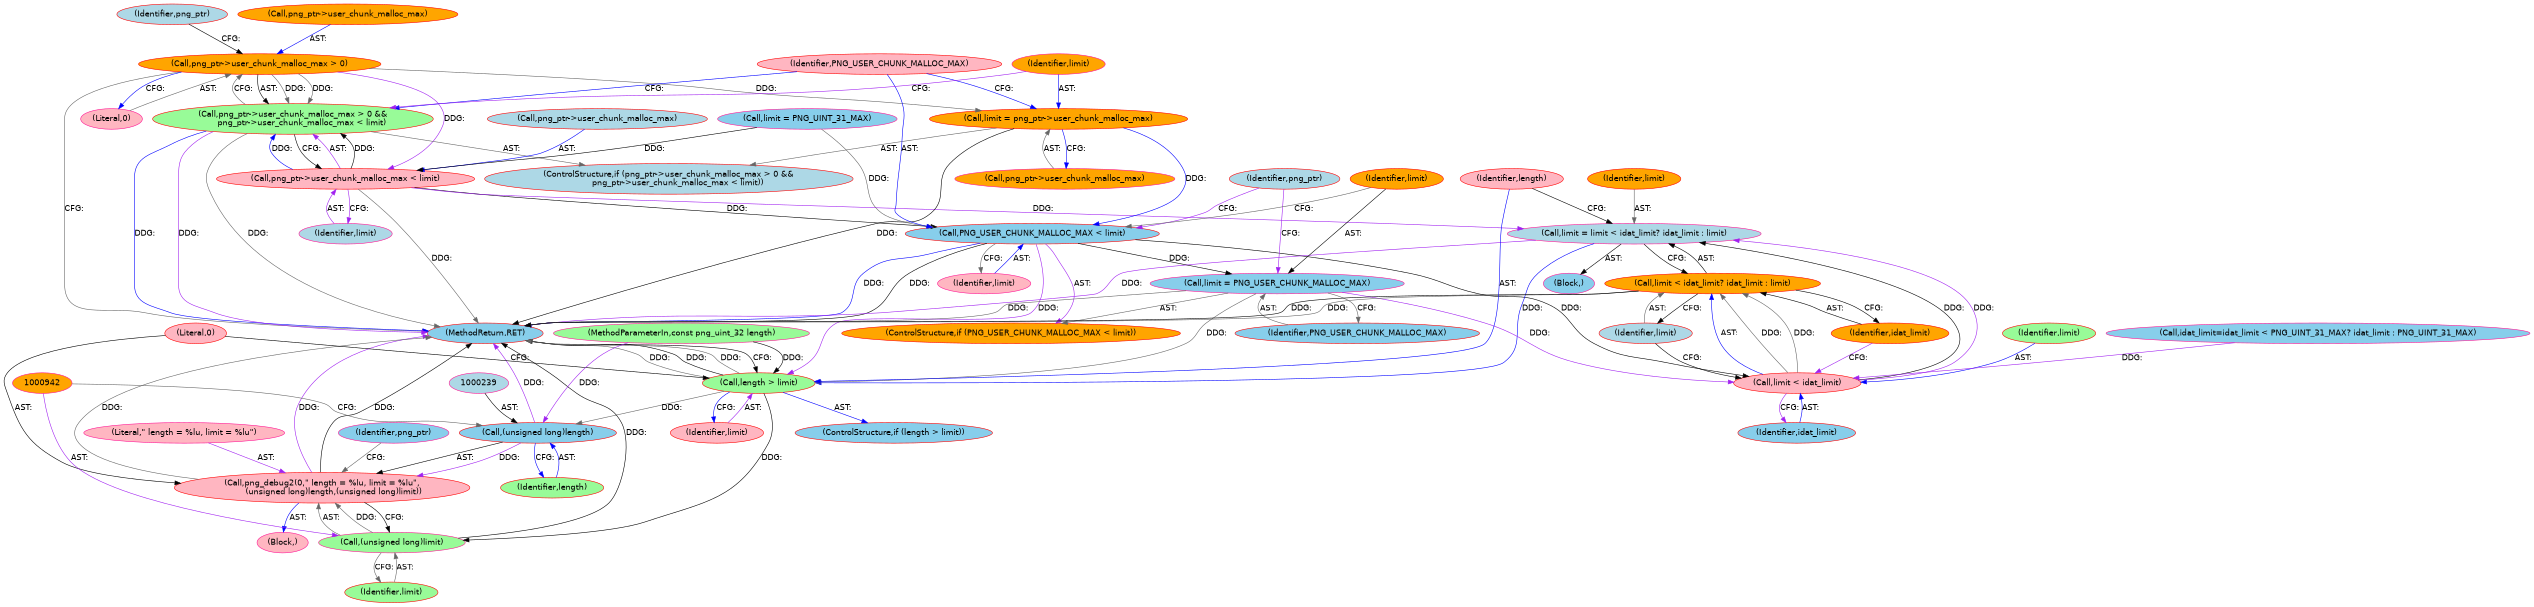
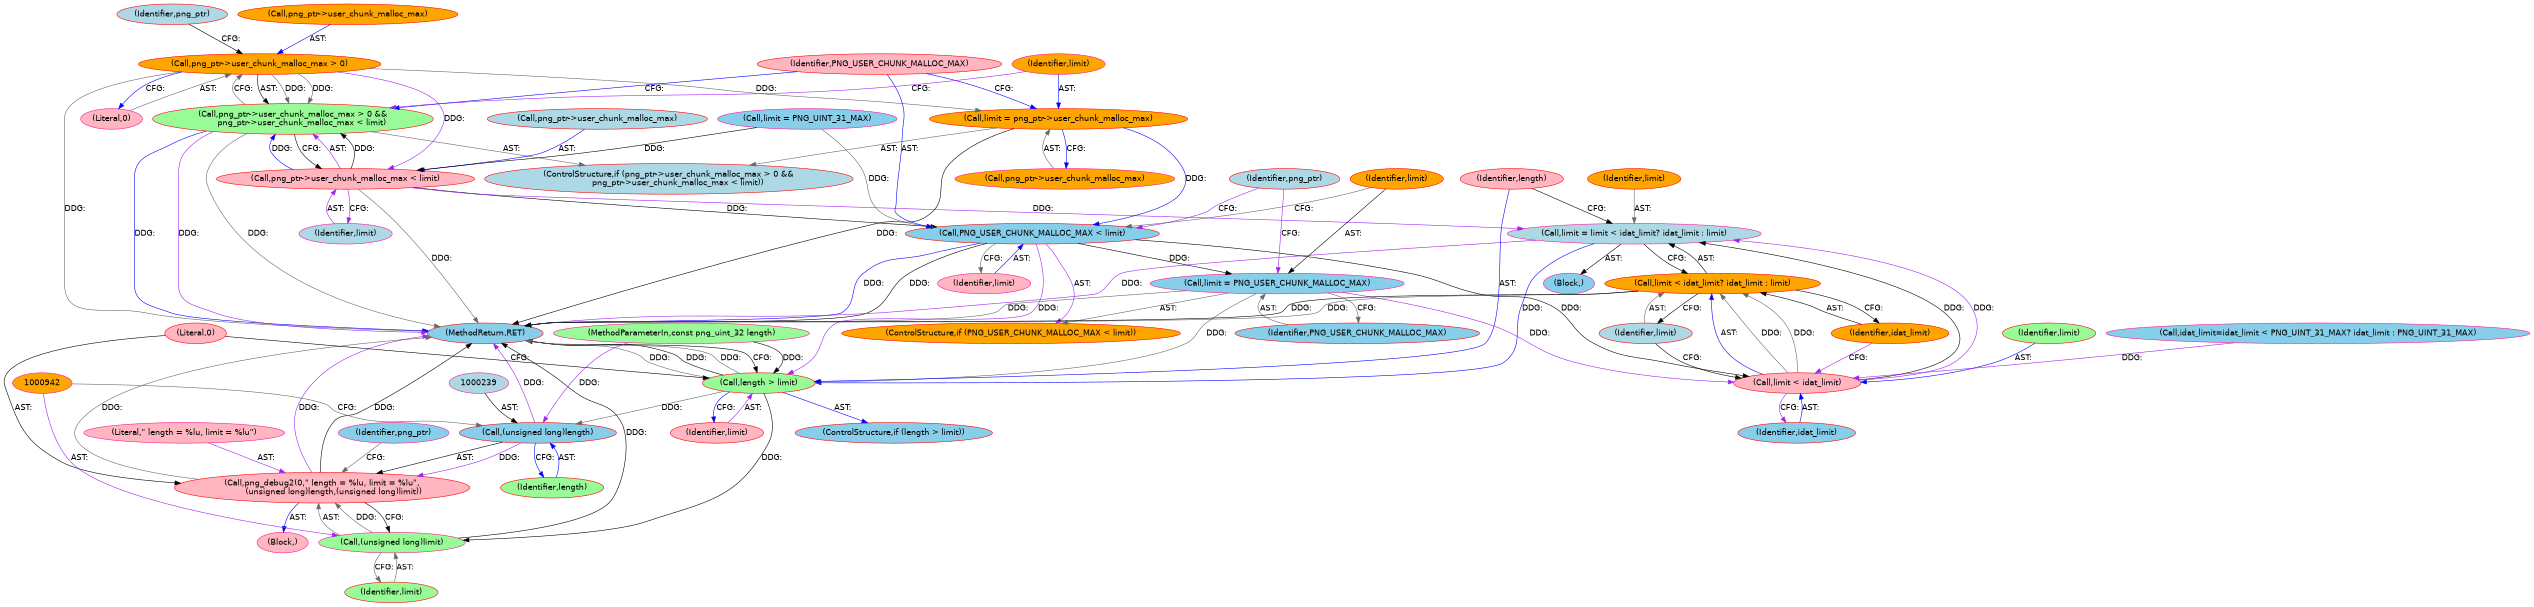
(75, 209) -> (76, 209)
